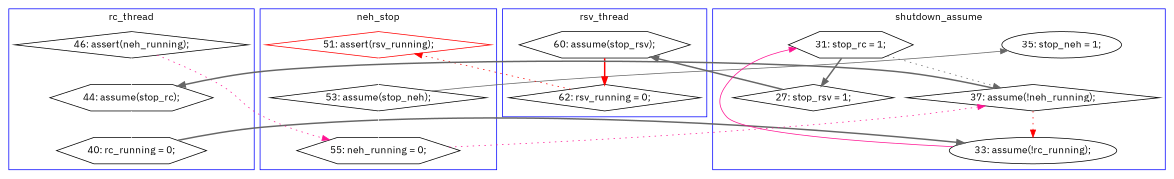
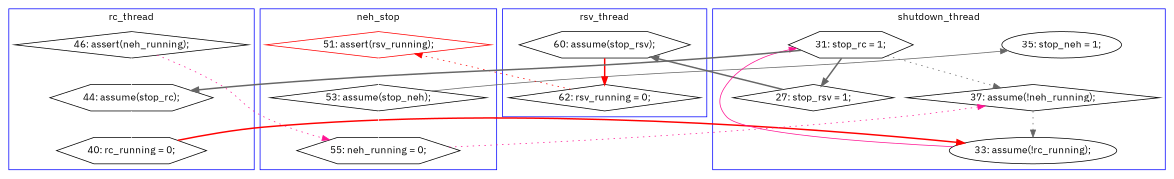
(939, 17) -> (939, 17)
(590, 61) -> (515, 69)
(489, 118) -> (489, 118)
(1033, 121) -> (1033, 121)
